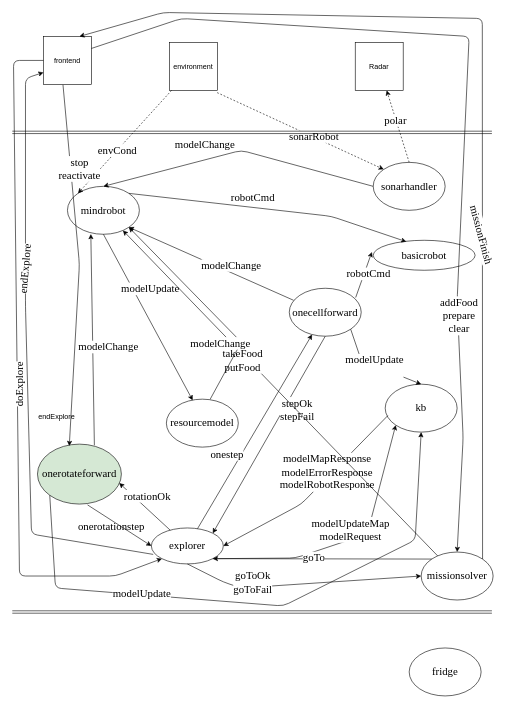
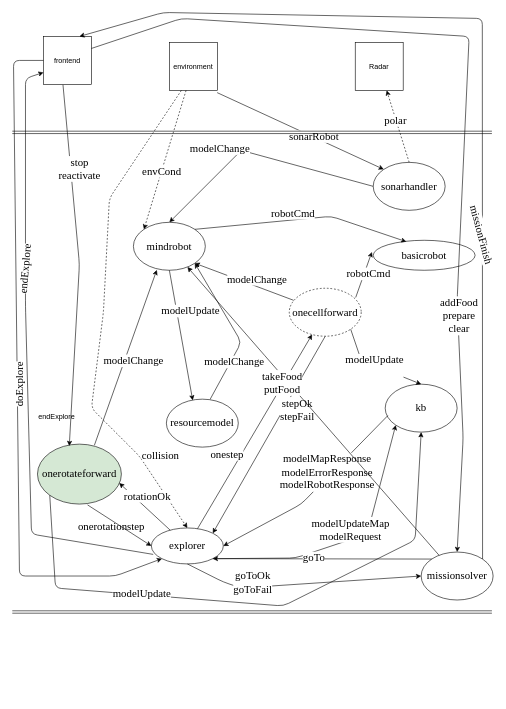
(257, 111) -> (257, 111)
(104, 210) -> (170, 246)
(326, 312) -> (326, 312)
none -> (99, 351)
(446, 672) -> none
